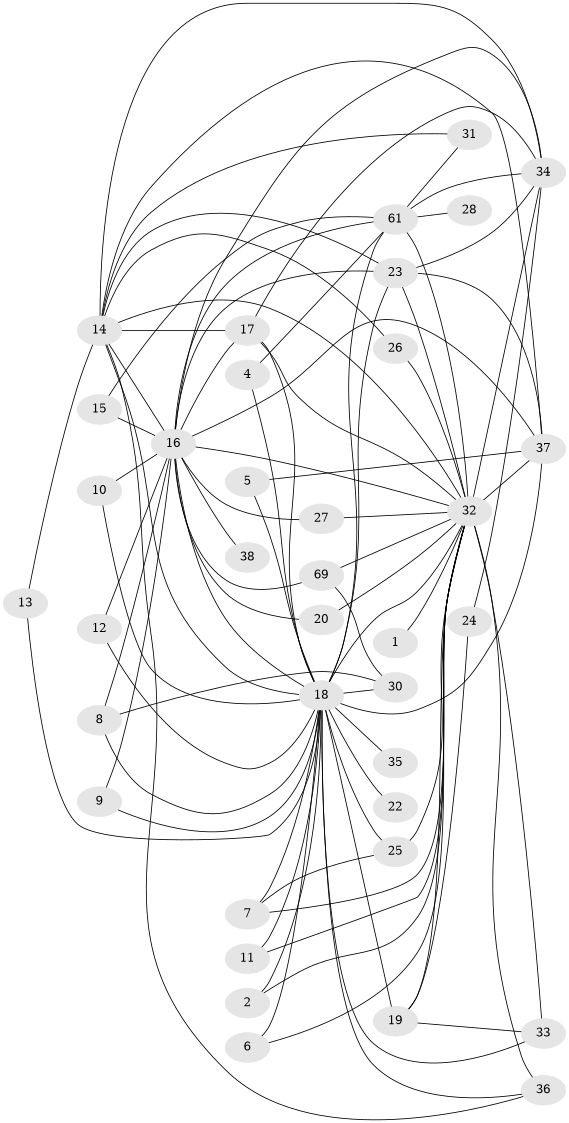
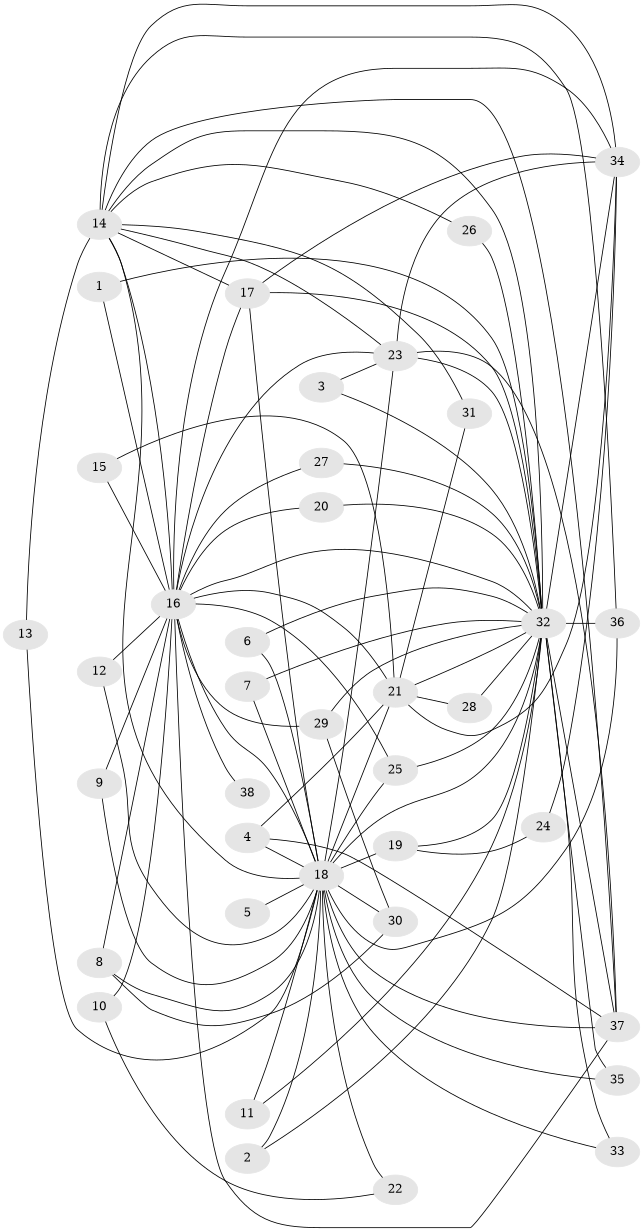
(395, 220) -> (395, 692)
none -> (321, 387)
none -> (135, 438)
(395, 465) -> (442, 912)
(321, 576) -> (321, 724)
(147, 663) -> (204, 1167)
none -> (507, 666)
(315, 872) -> (312, 652)
none -> (577, 897)
(469, 1027) -> none
